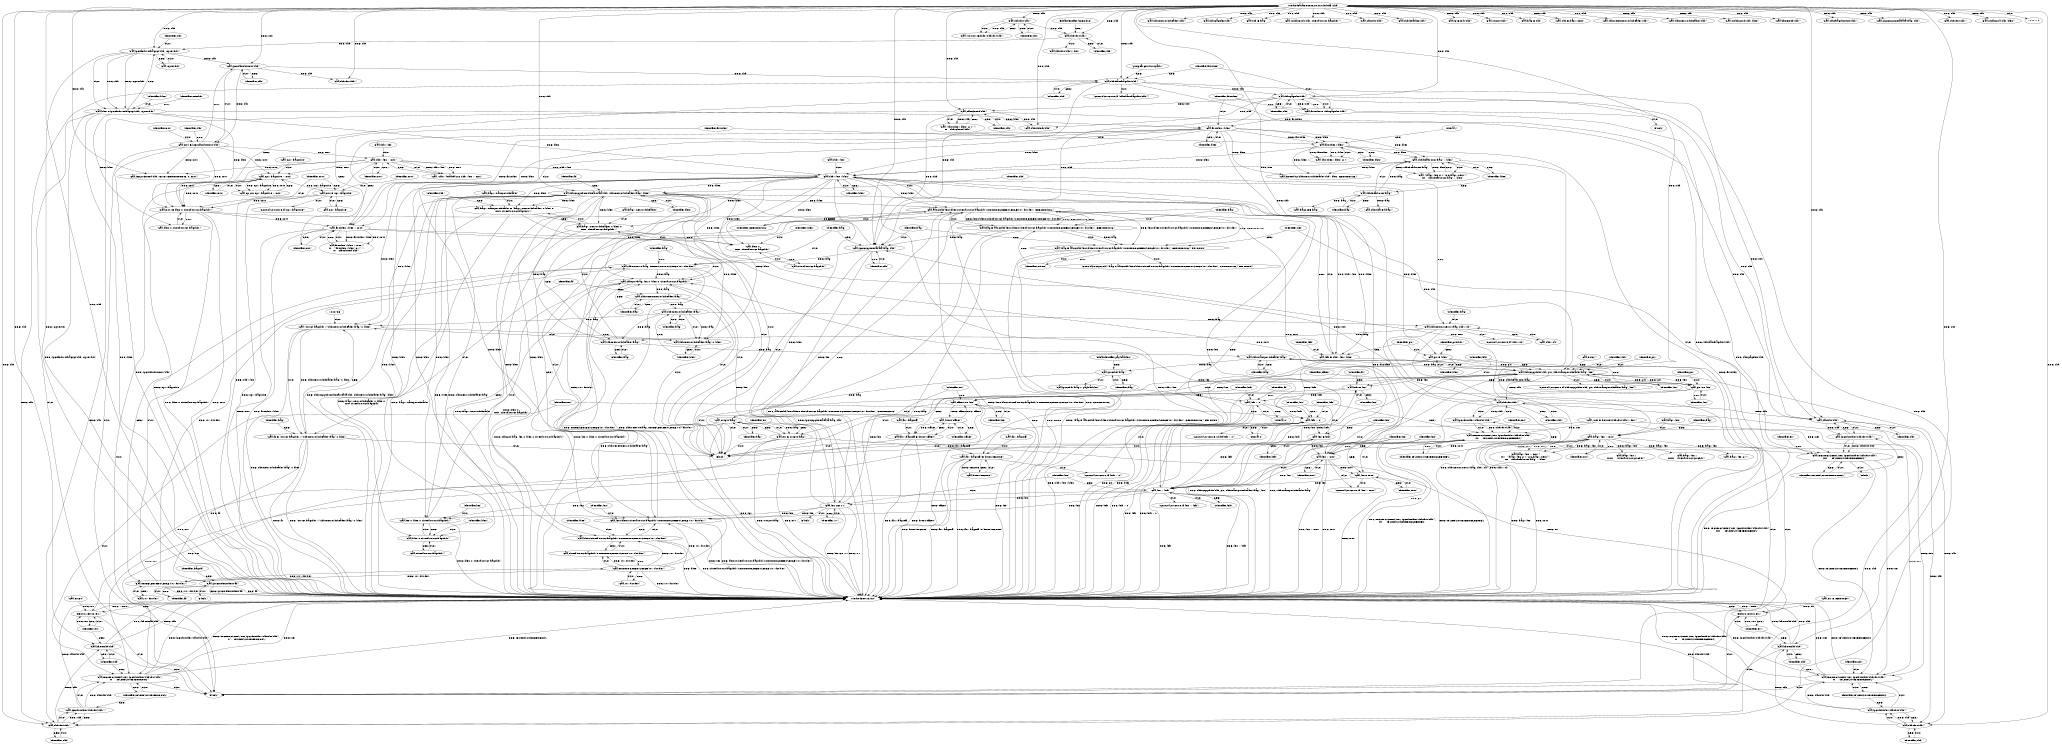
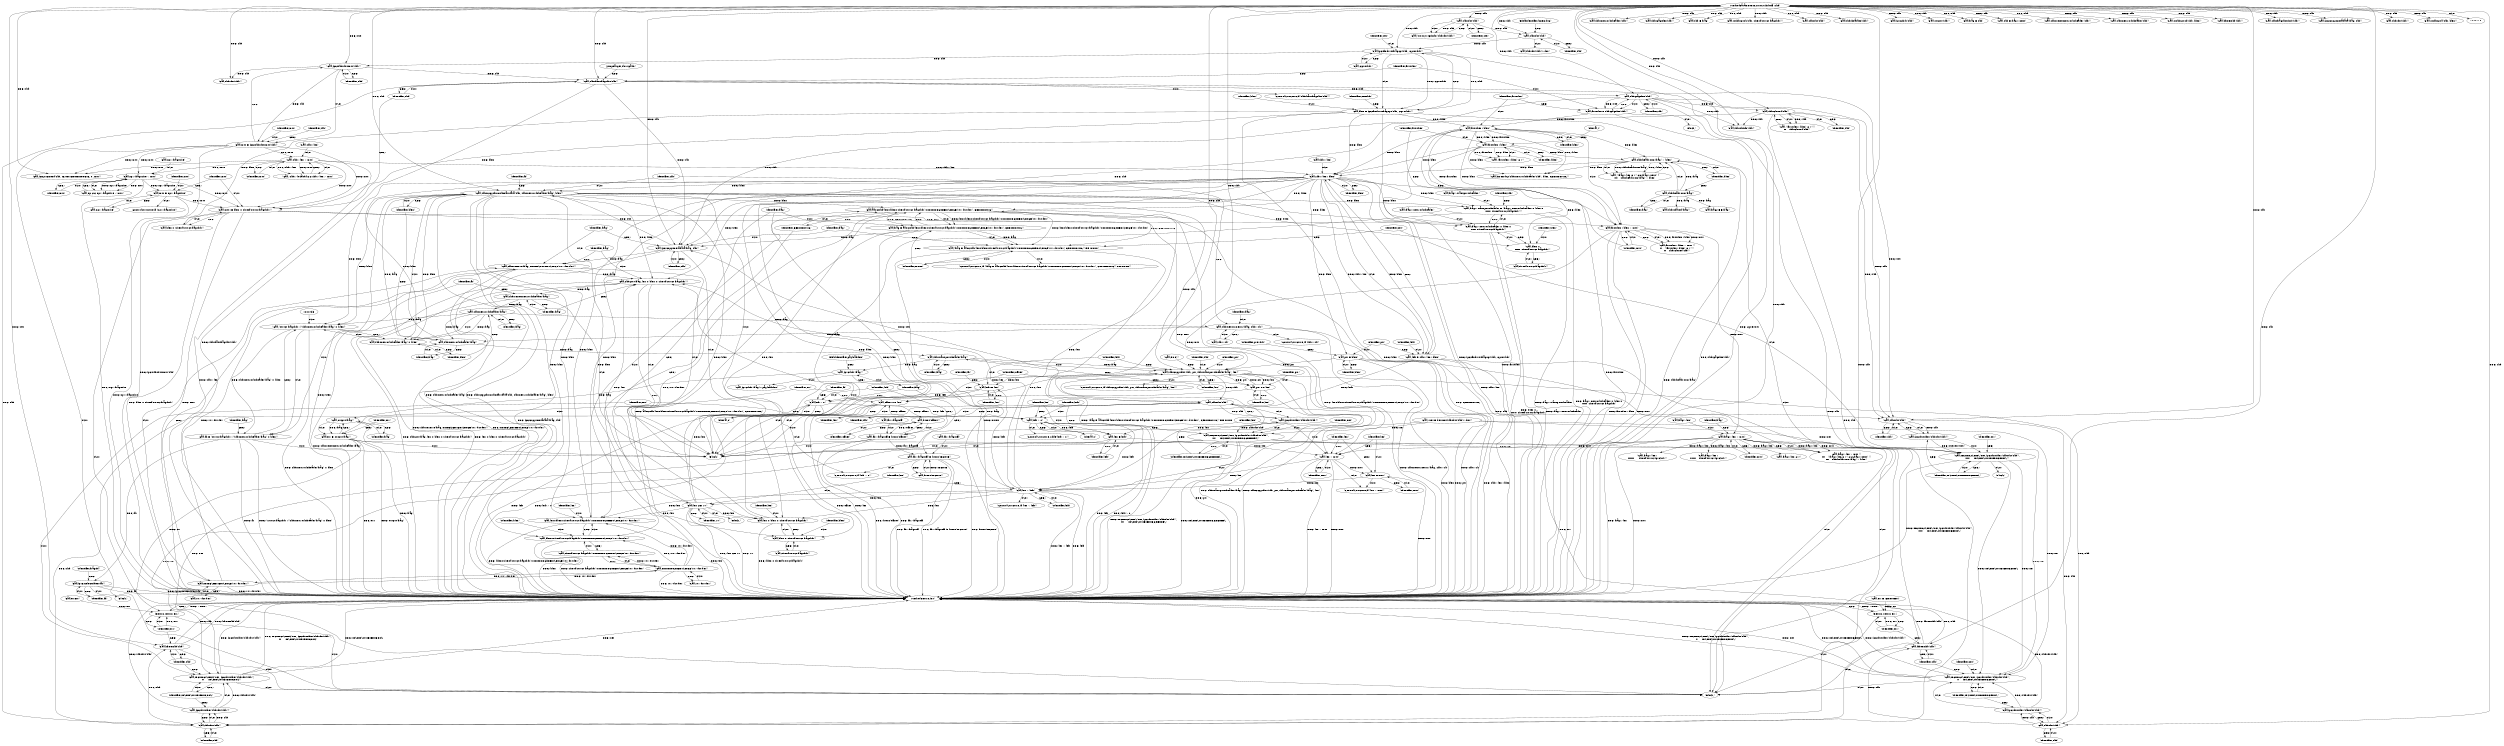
(1267, 167) -> (1527, 167)
(780, 355) -> (745, 245)
(746, 513) -> (407, 513)
